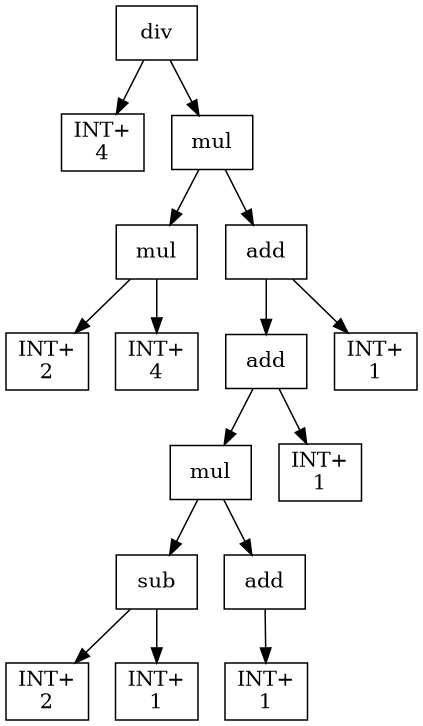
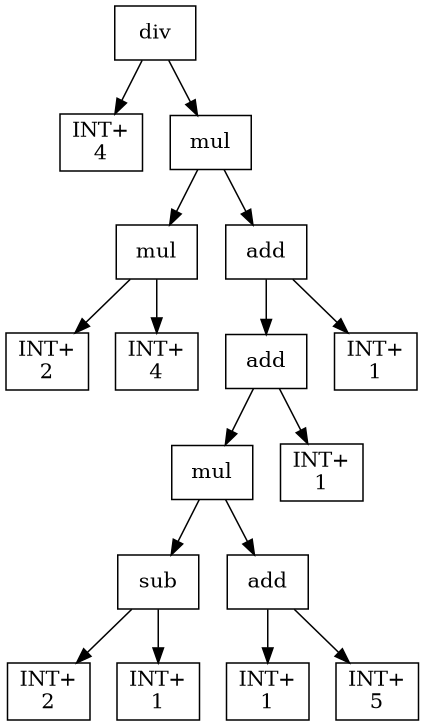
none -> (377, 692)
